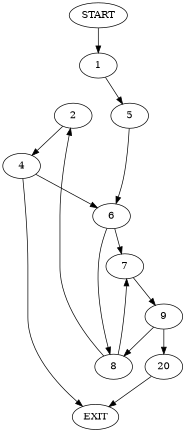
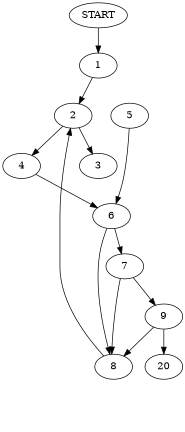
(112, 88) -> (87, 88)
none -> (98, 166)
(123, 320) -> (115, 313)
(96, 417) -> none
